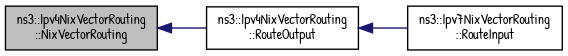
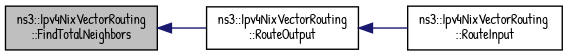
(81, 28) -> (81, 28)
(485, 28) -> (485, 28)
